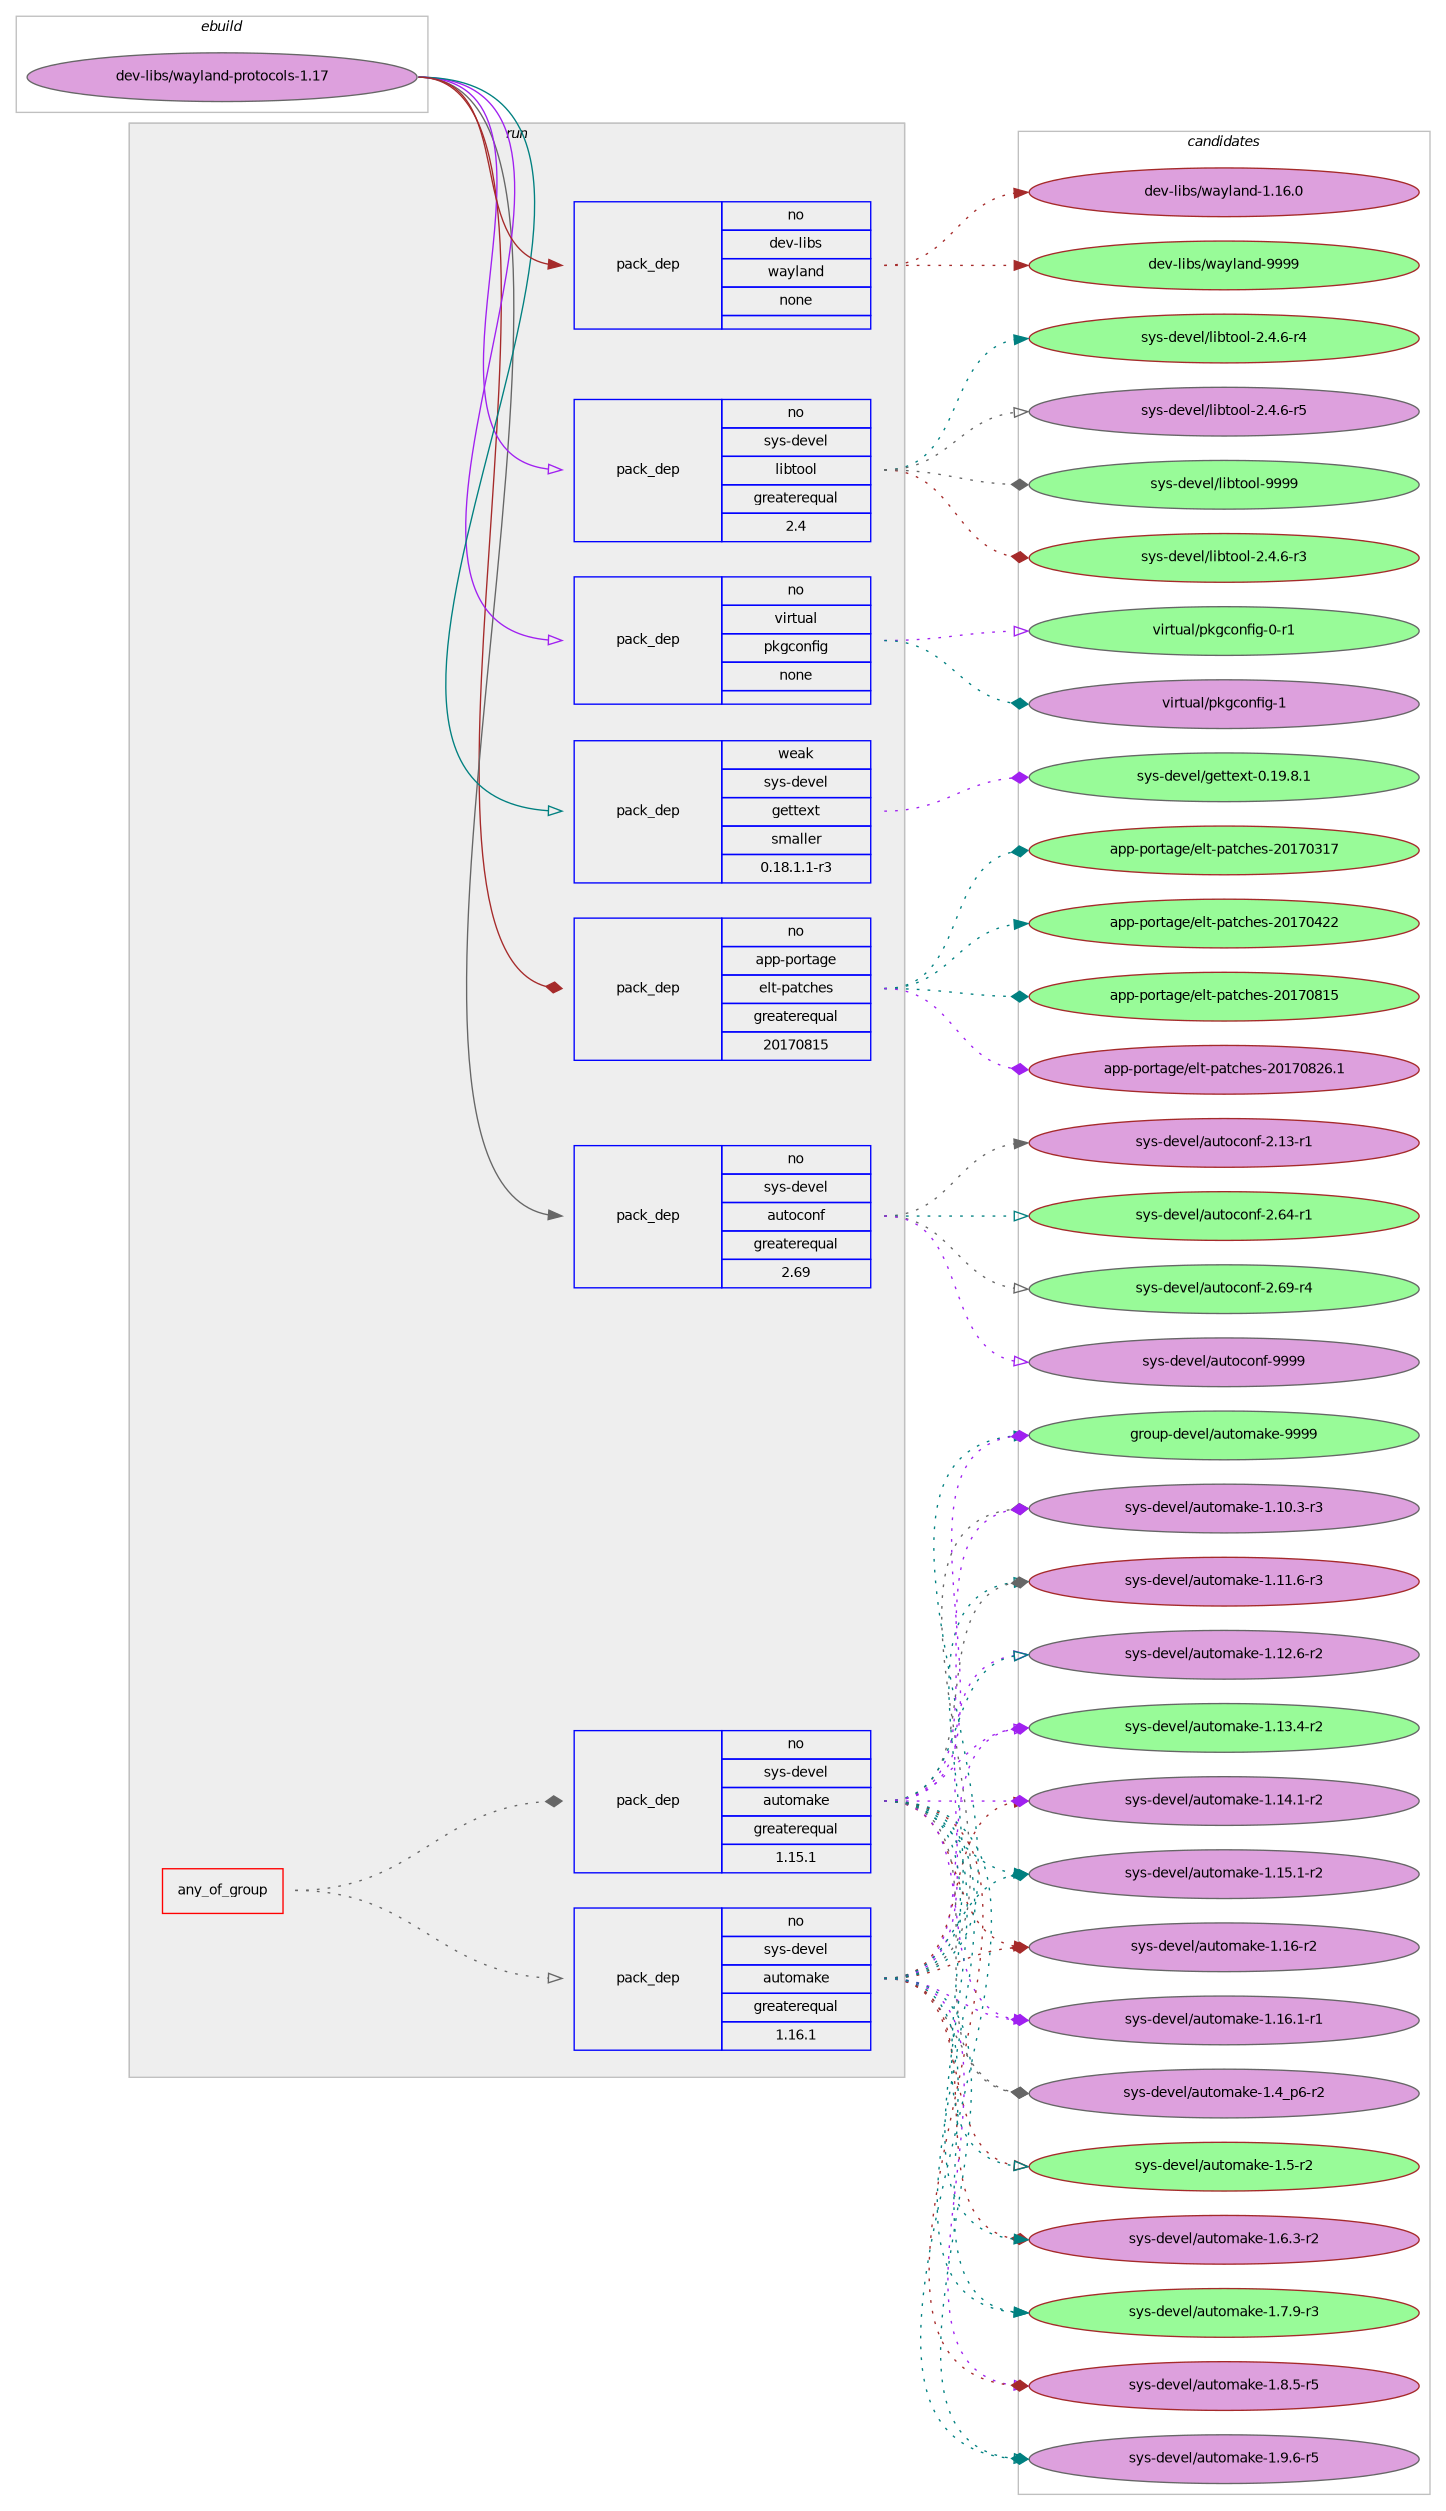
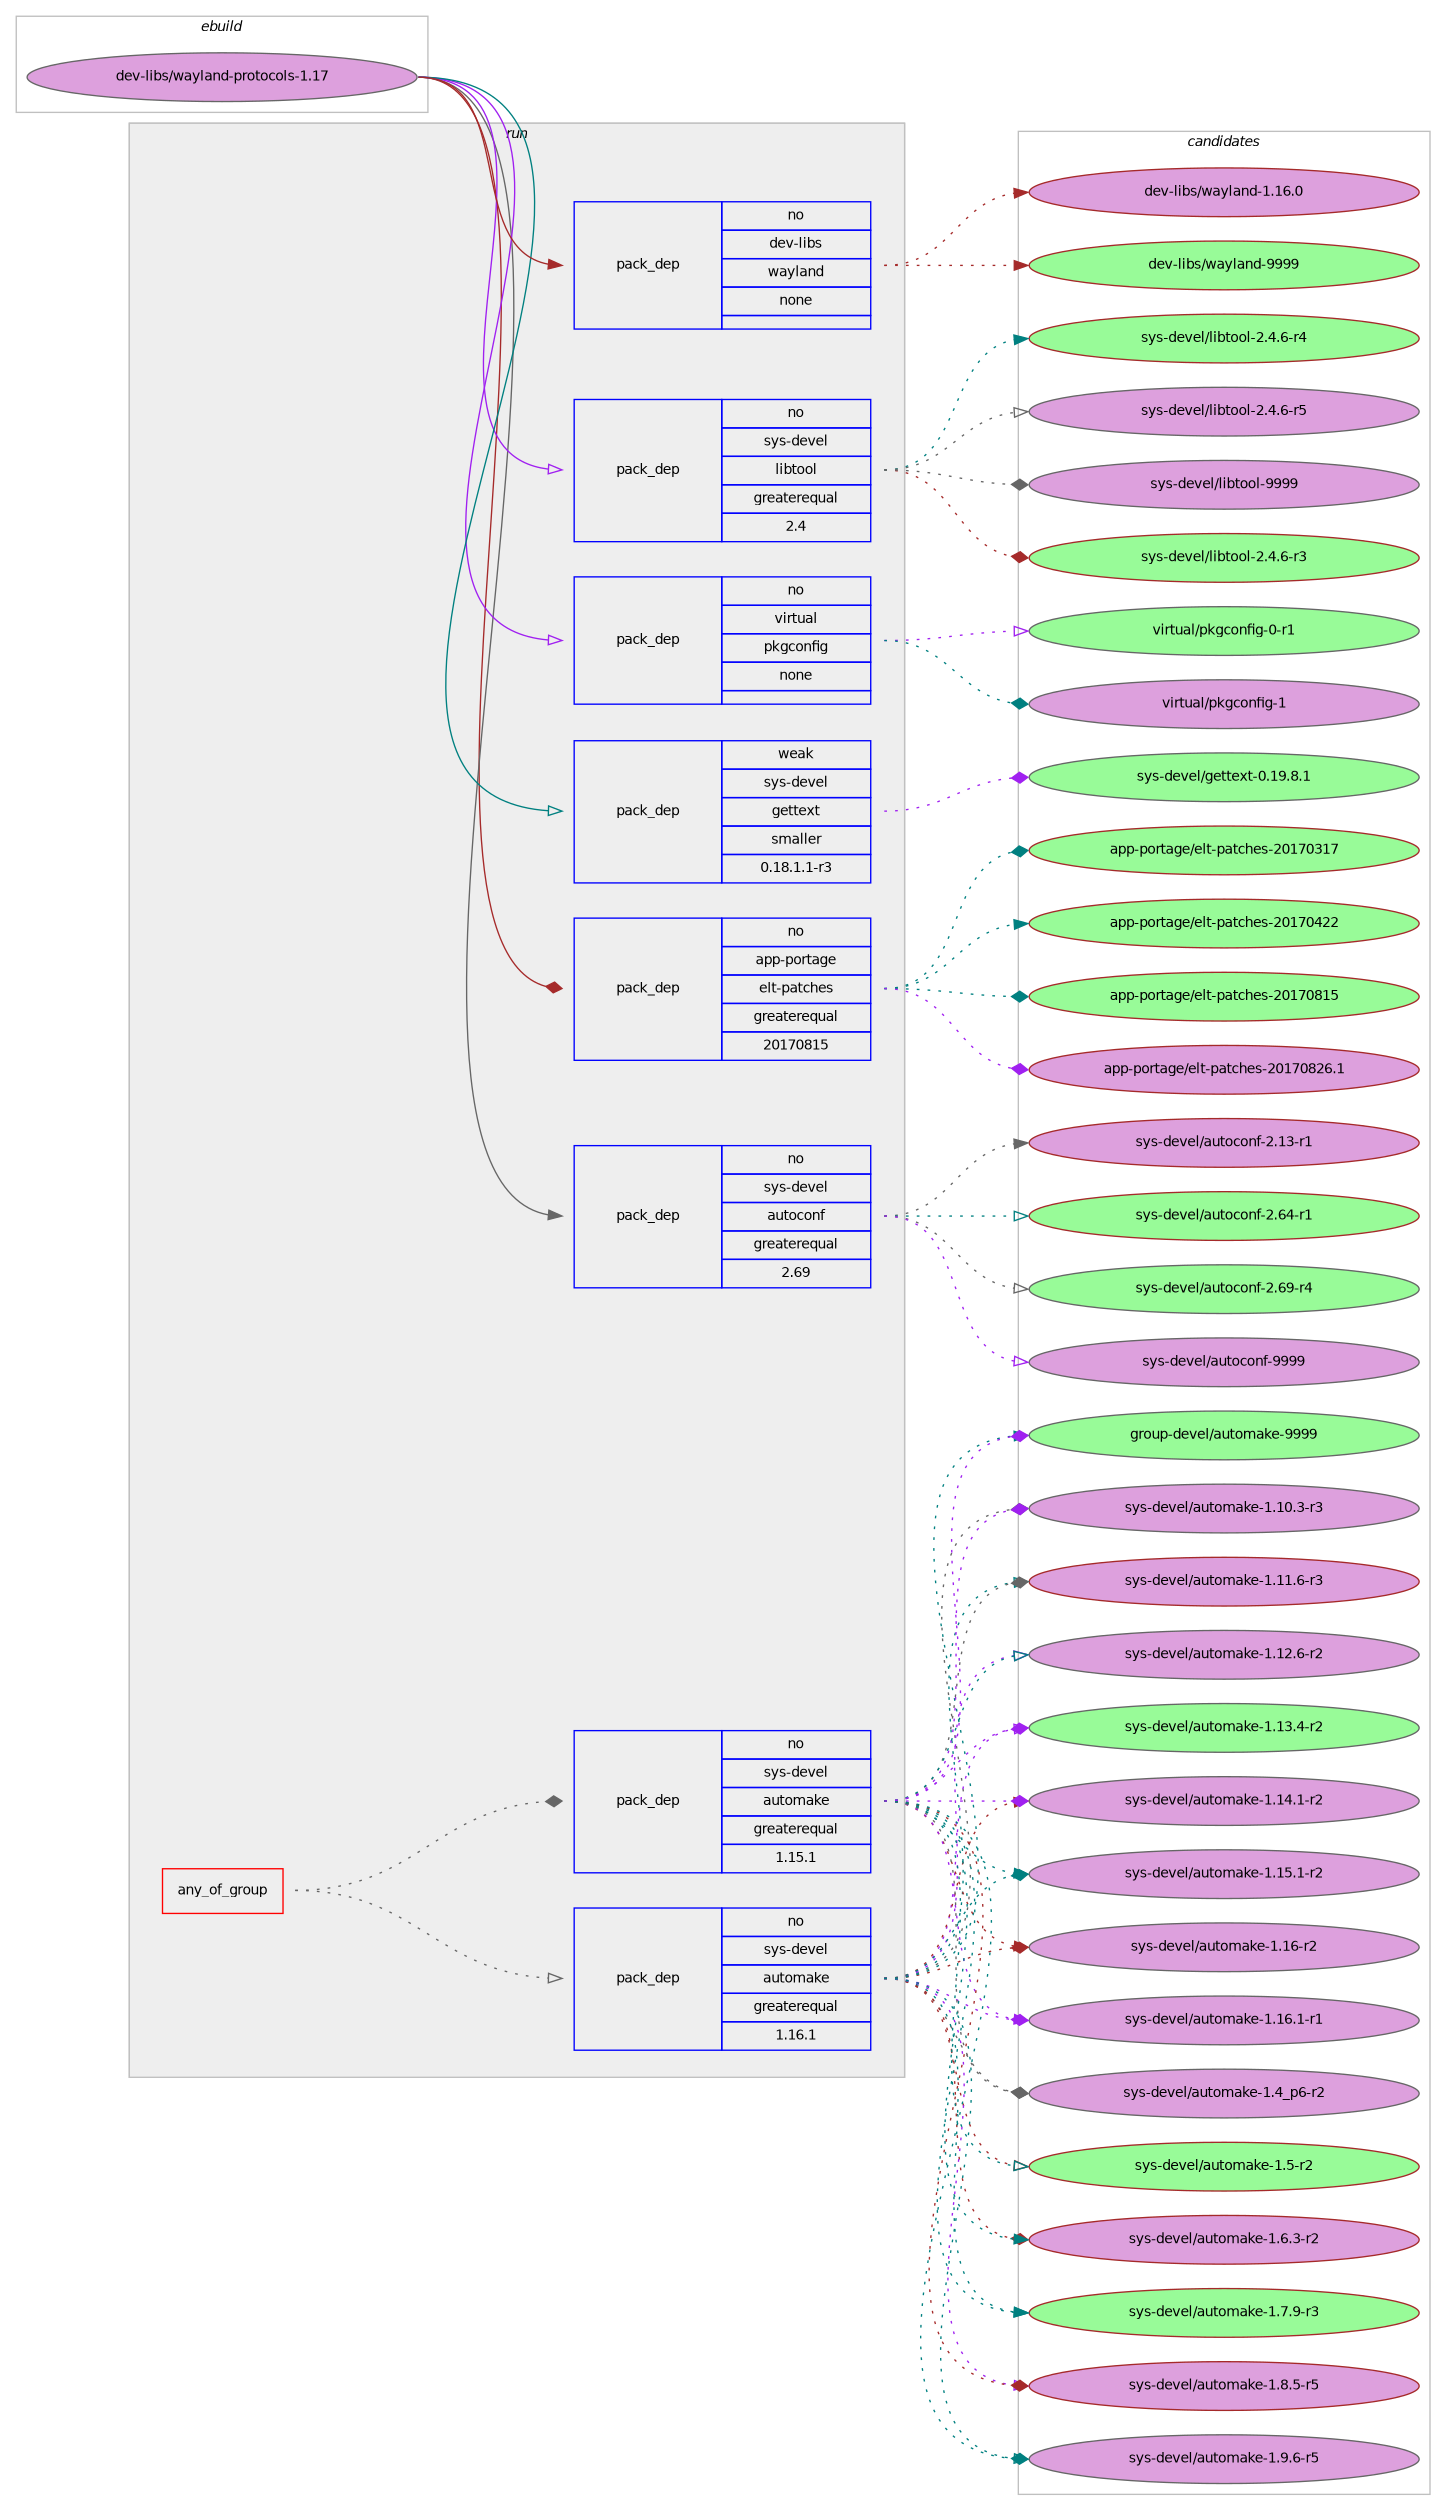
(1224, 485) -> (1224, 485)
